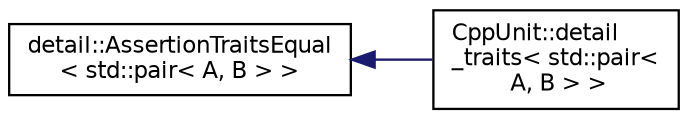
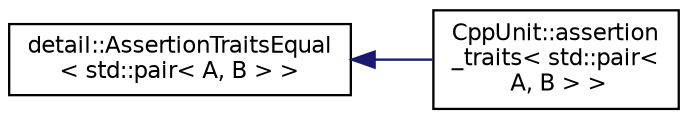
(556, 60) -> (556, 60)
